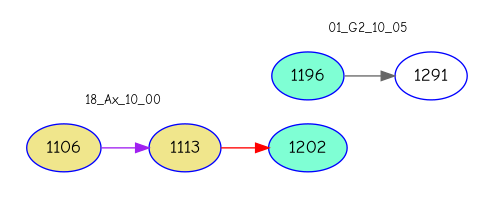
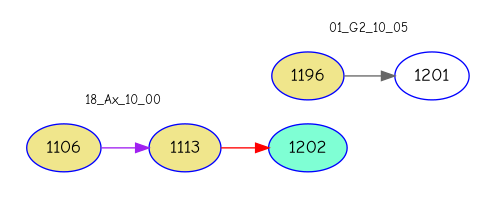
(308, 76) -> (308, 76)
(431, 76) -> (432, 76)
